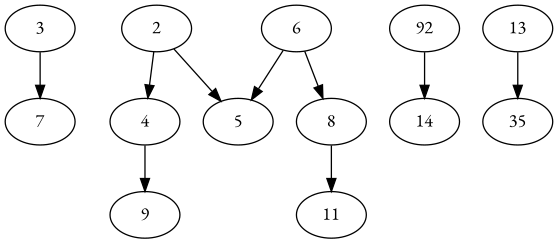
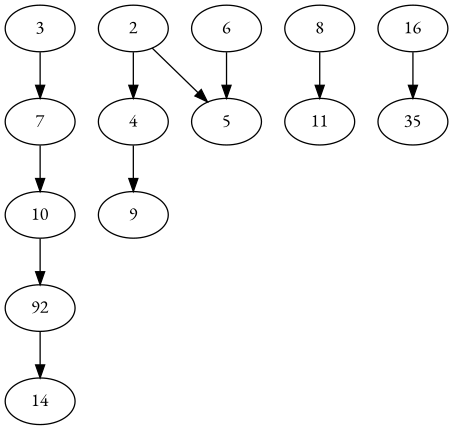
(518, 28) -> (413, 28)
(311, 69) -> none
none -> (40, 215)
